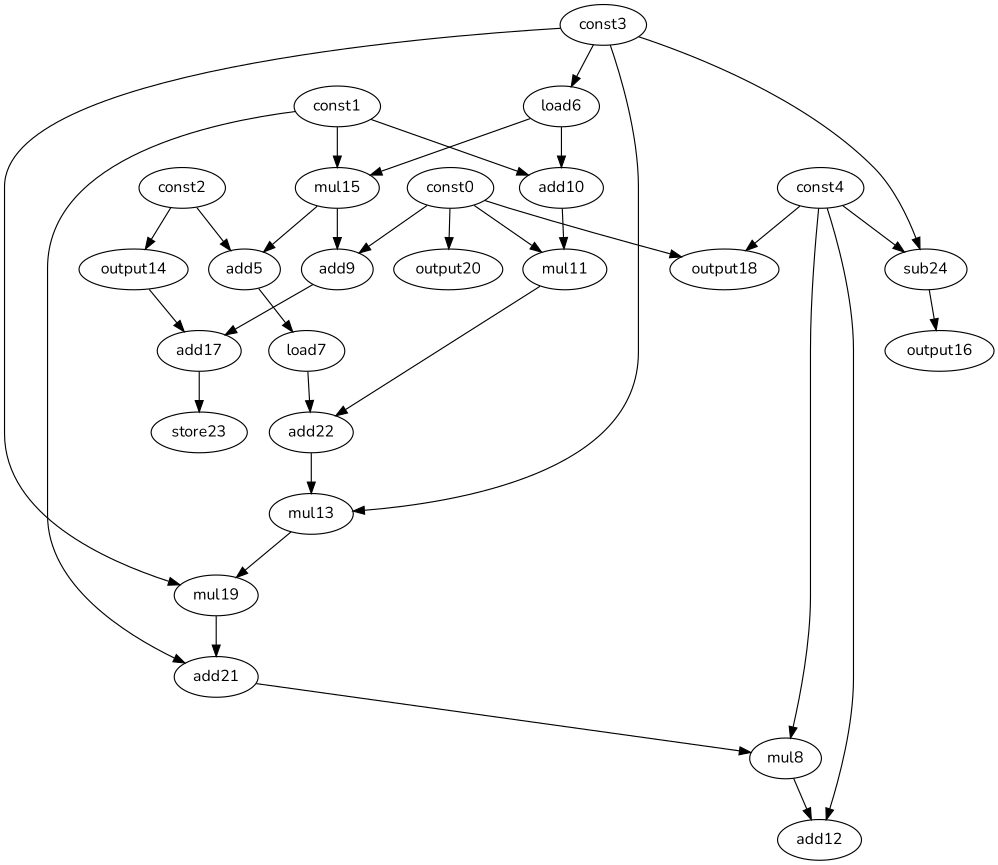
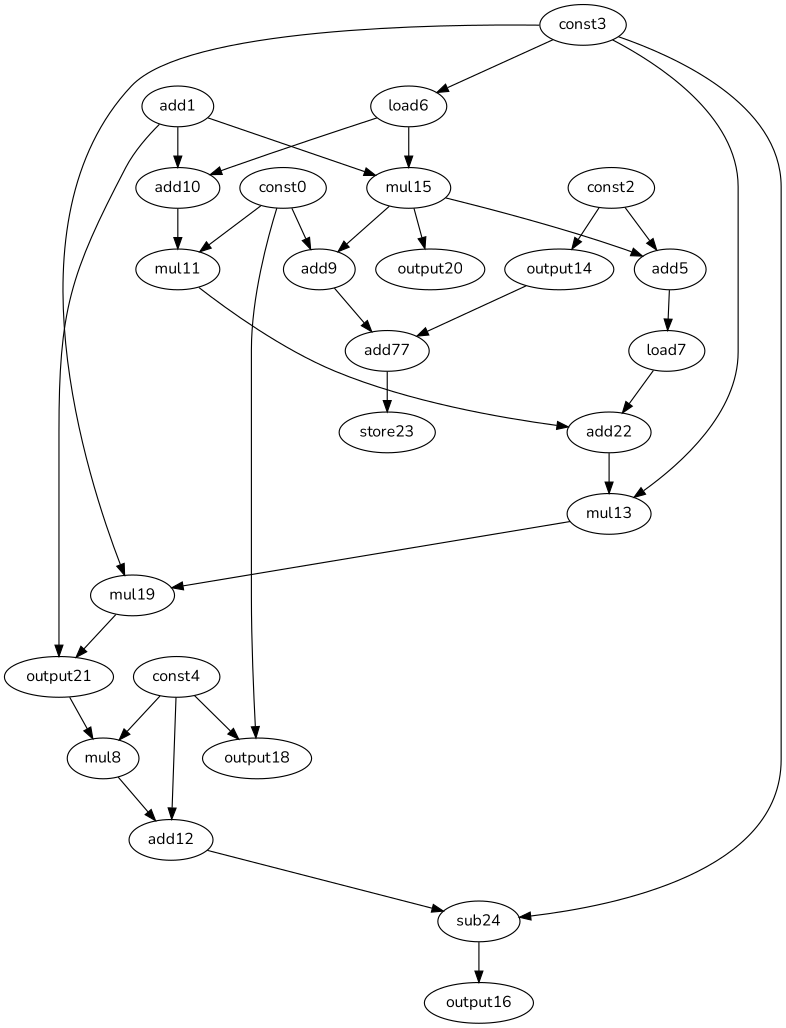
(337, 106) -> (178, 106)
(450, 223) -> (418, 223)
(869, 225) -> (320, 879)
(199, 351) -> (387, 351)
(216, 677) -> (59, 677)
